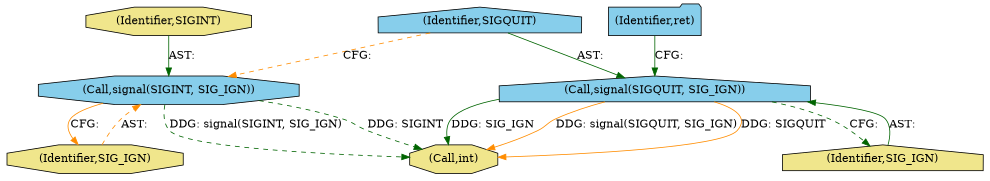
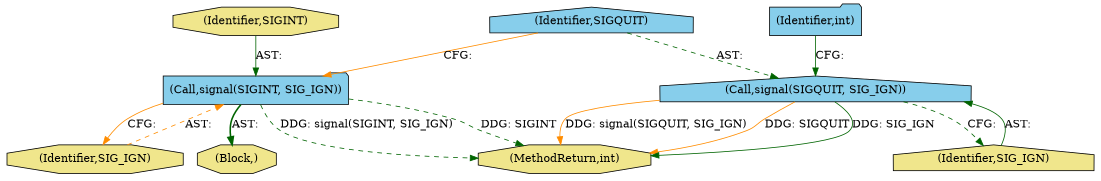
(655, 21) -> (816, 21)
(333, 54) -> (434, 54)
(563, 54) -> (699, 54)
(169, 90) -> (256, 90)
none -> (237, 159)
(454, 159) -> (565, 159)
